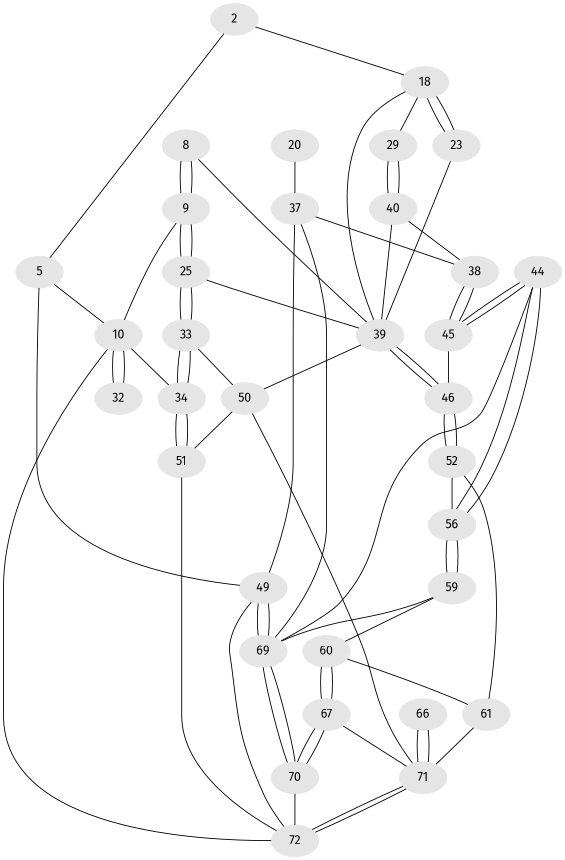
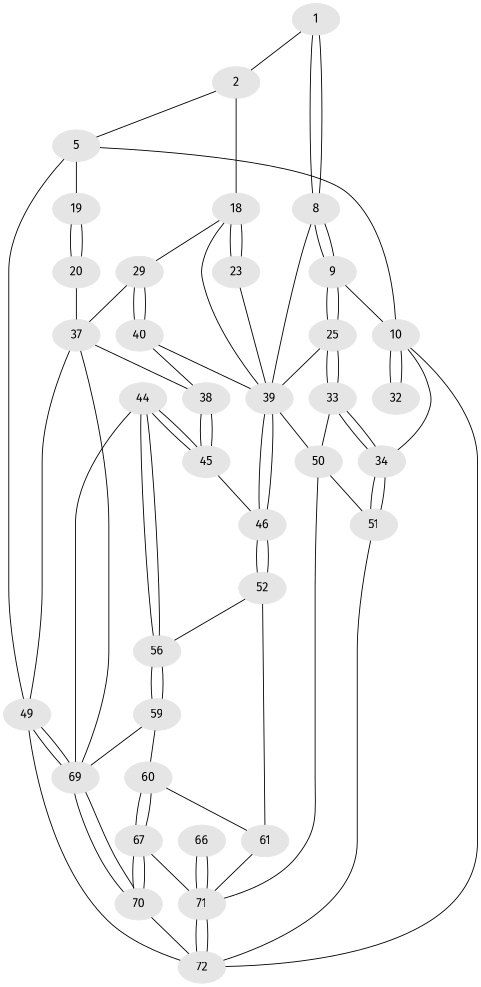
none -> (316, 19)
none -> (76, 209)
none -> (108, 304)
